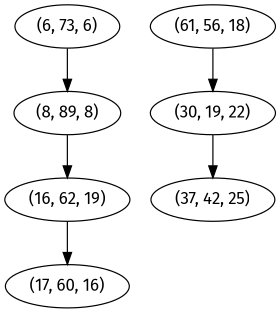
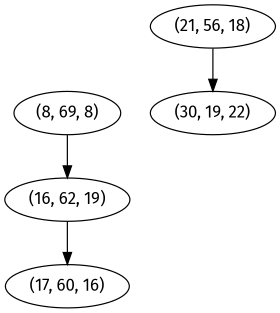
(67, 26) -> none
(213, 26) -> (213, 26)
(67, 113) -> (67, 113)
(213, 200) -> none
